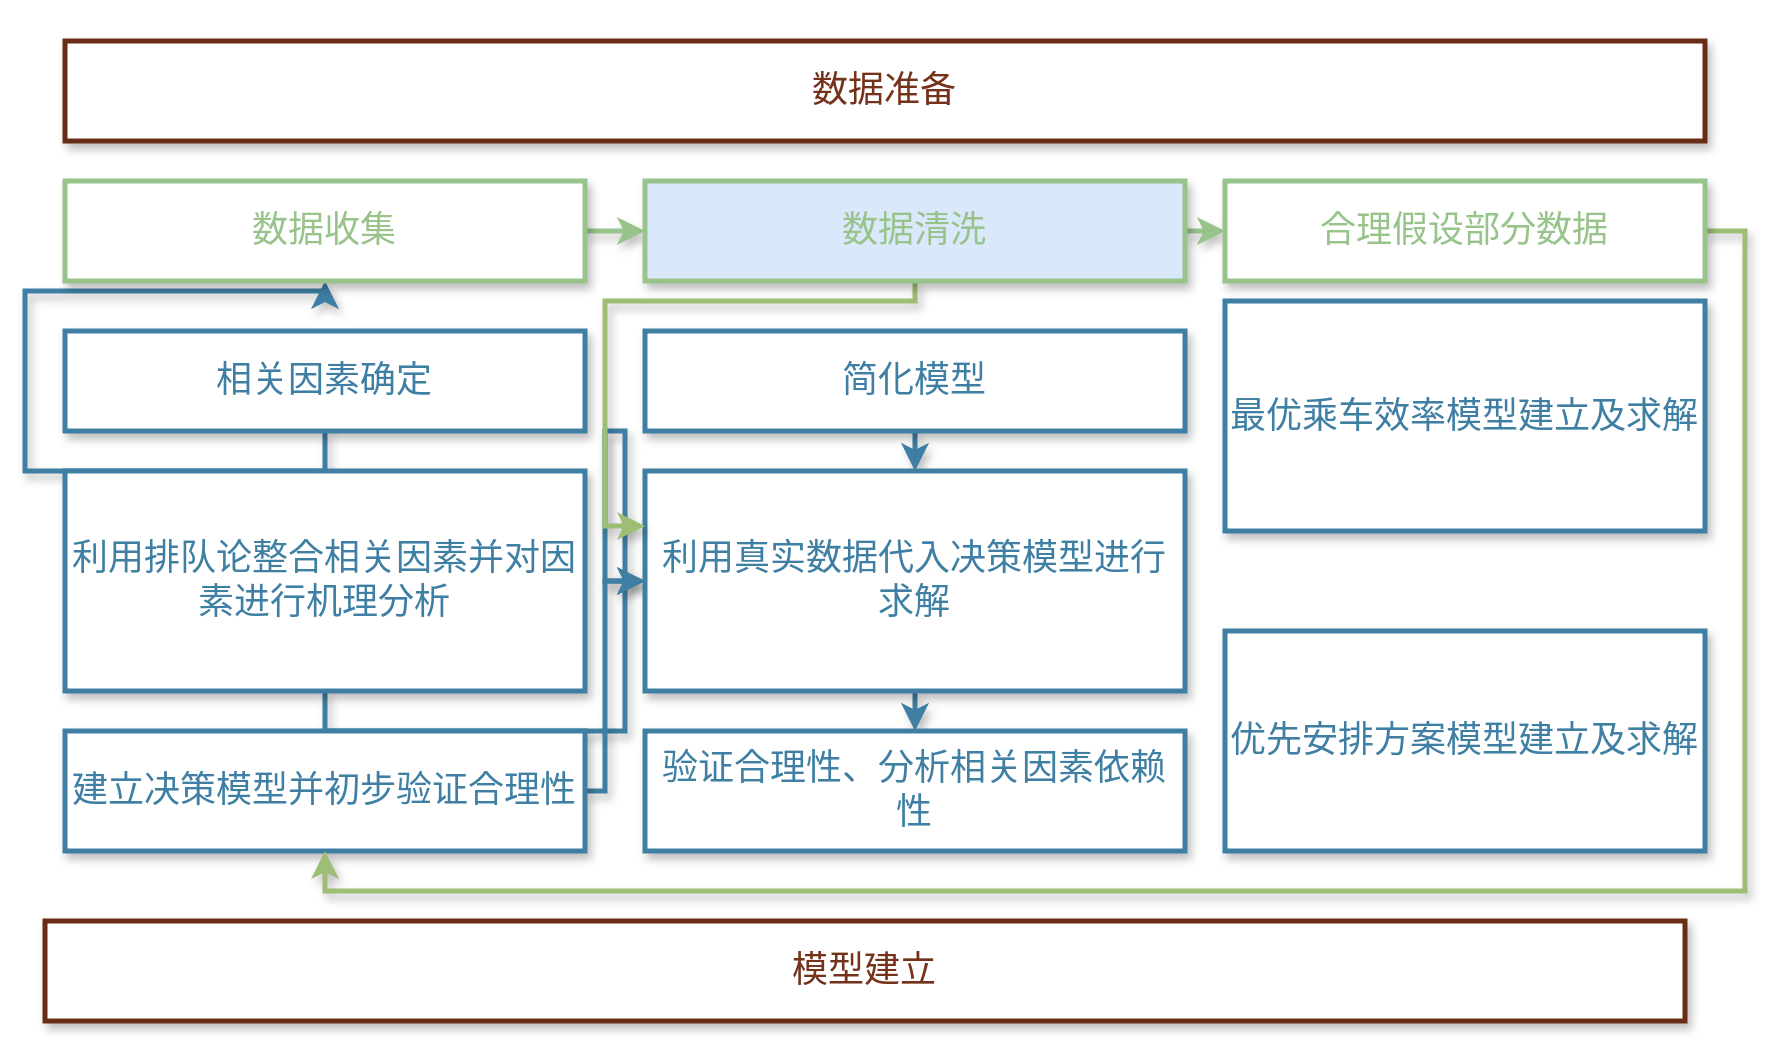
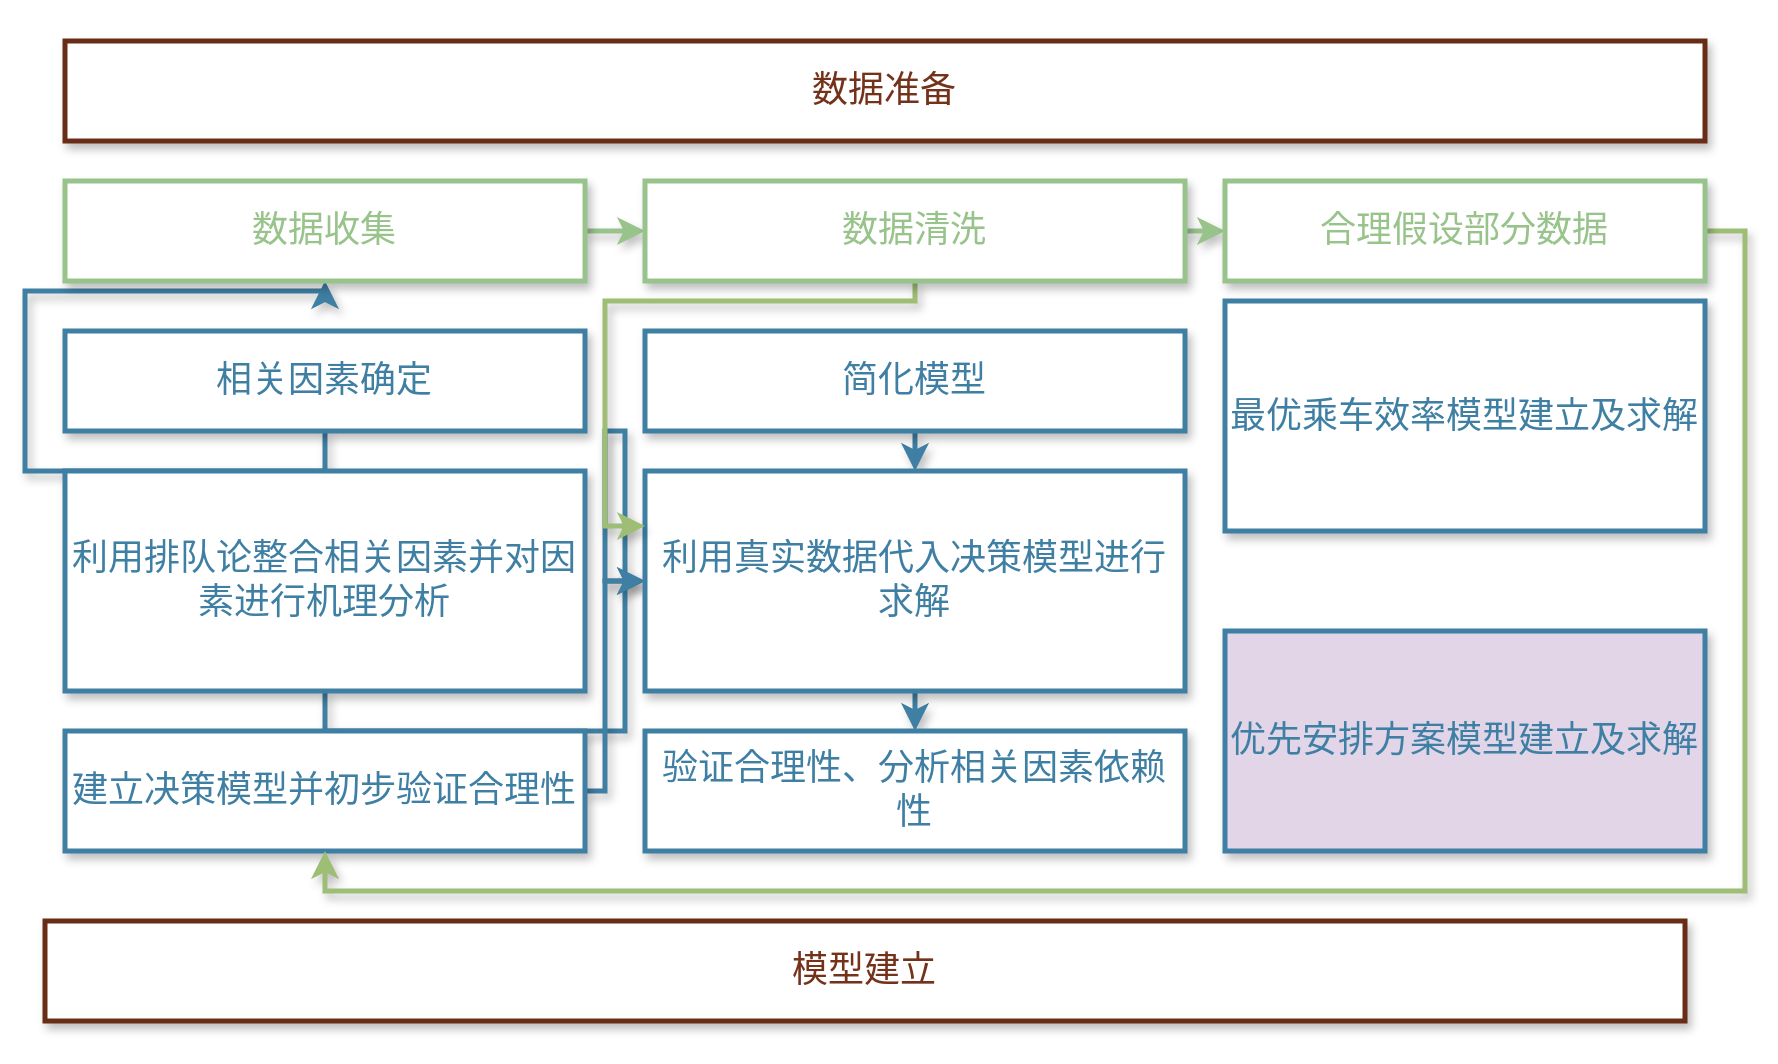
(915, 231) -> (915, 231)
(1465, 741) -> (1465, 741)
